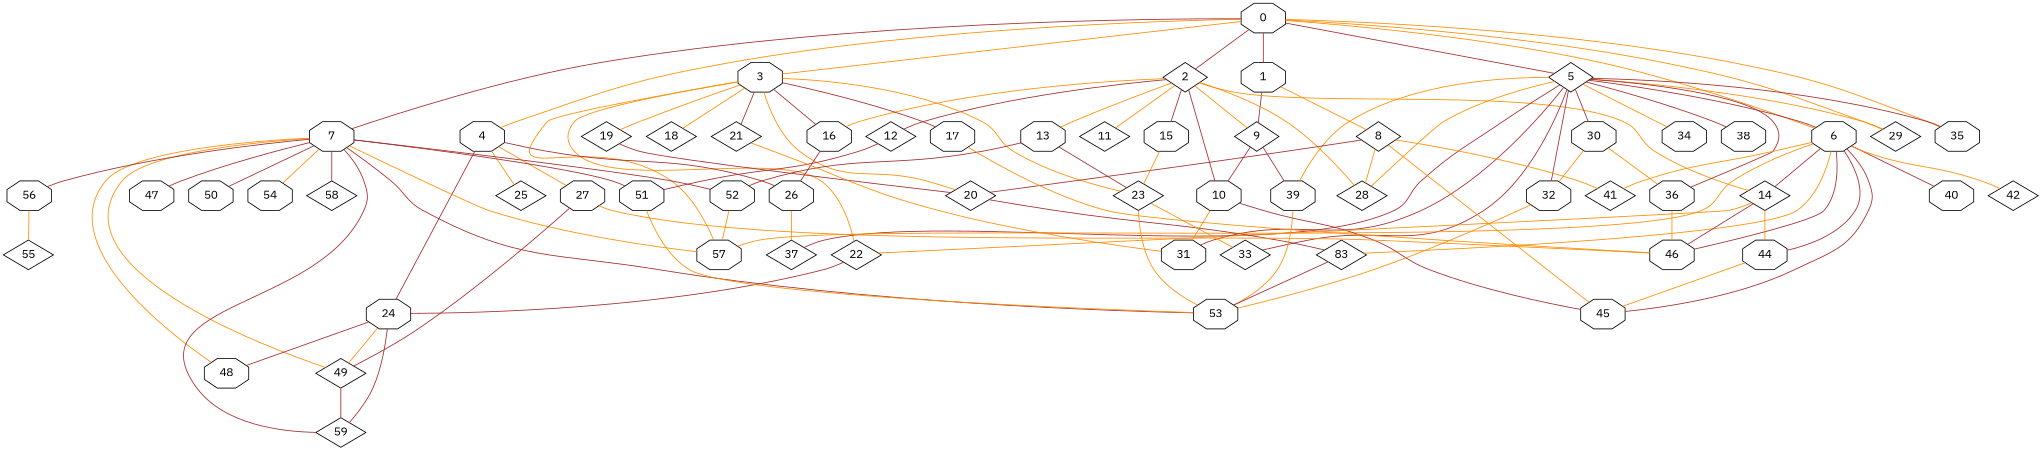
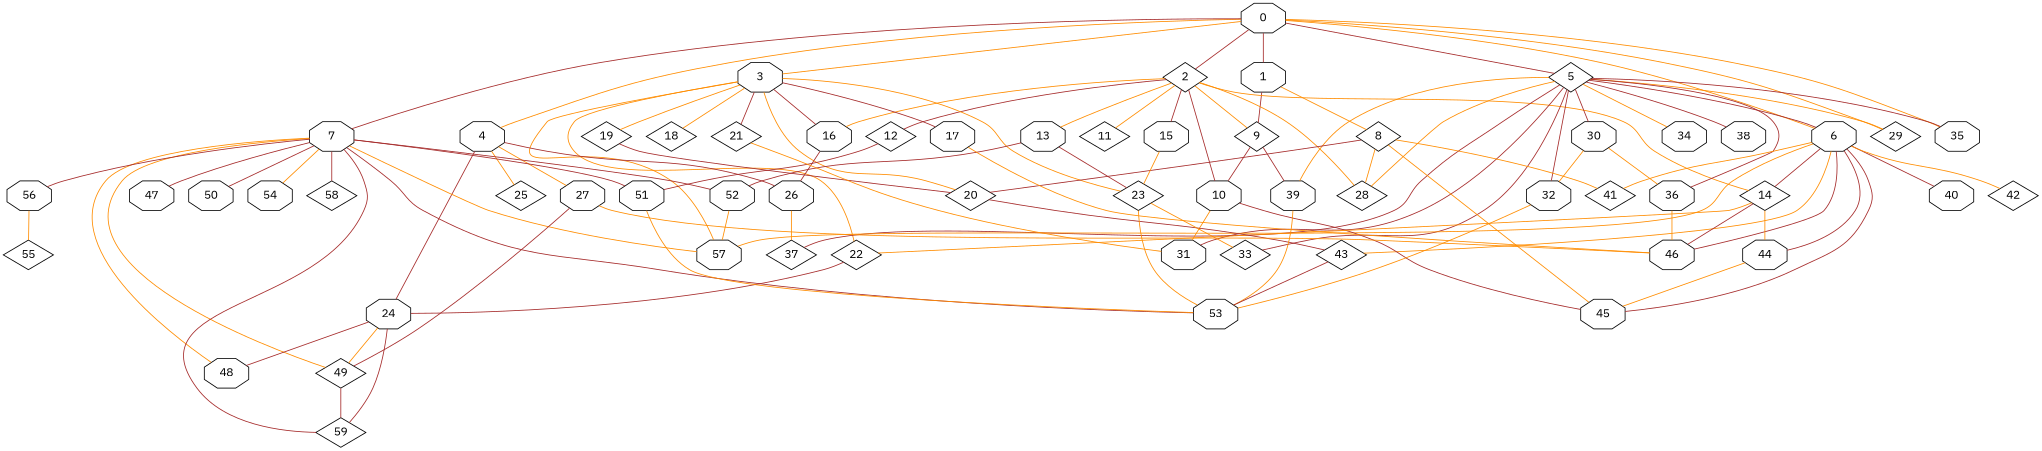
(1341, 255) -> (1341, 255)
